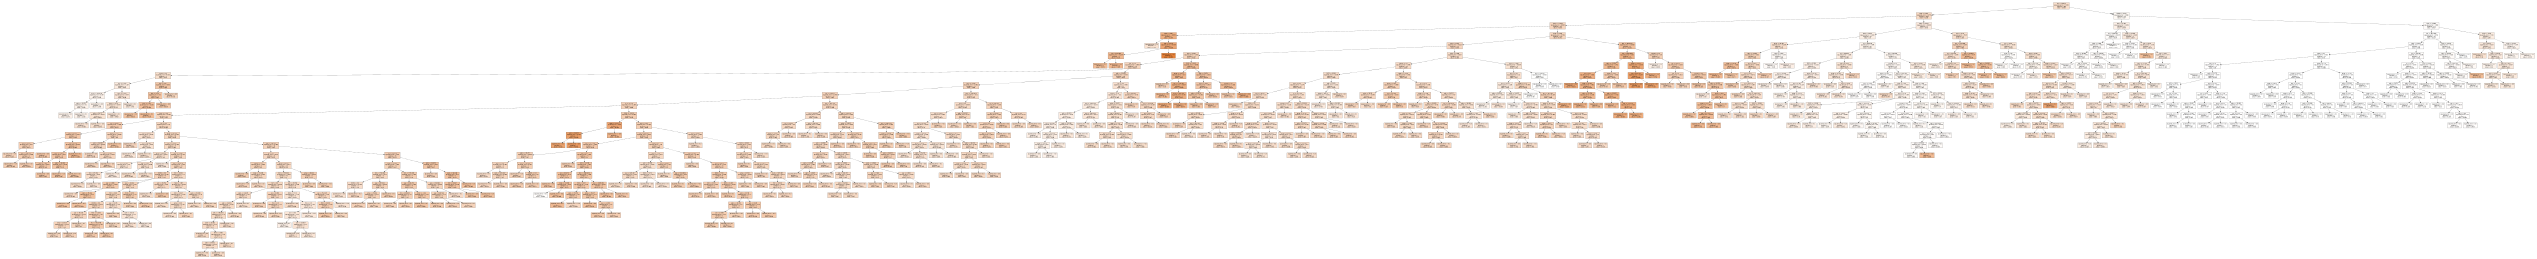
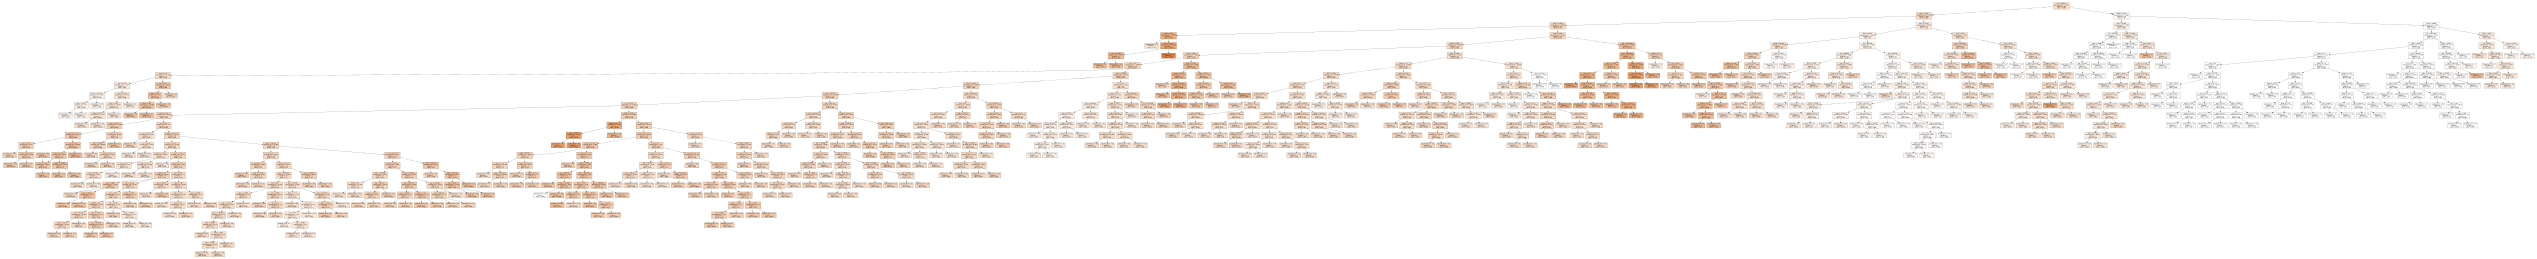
(1927, 155) -> (1927, 155)
